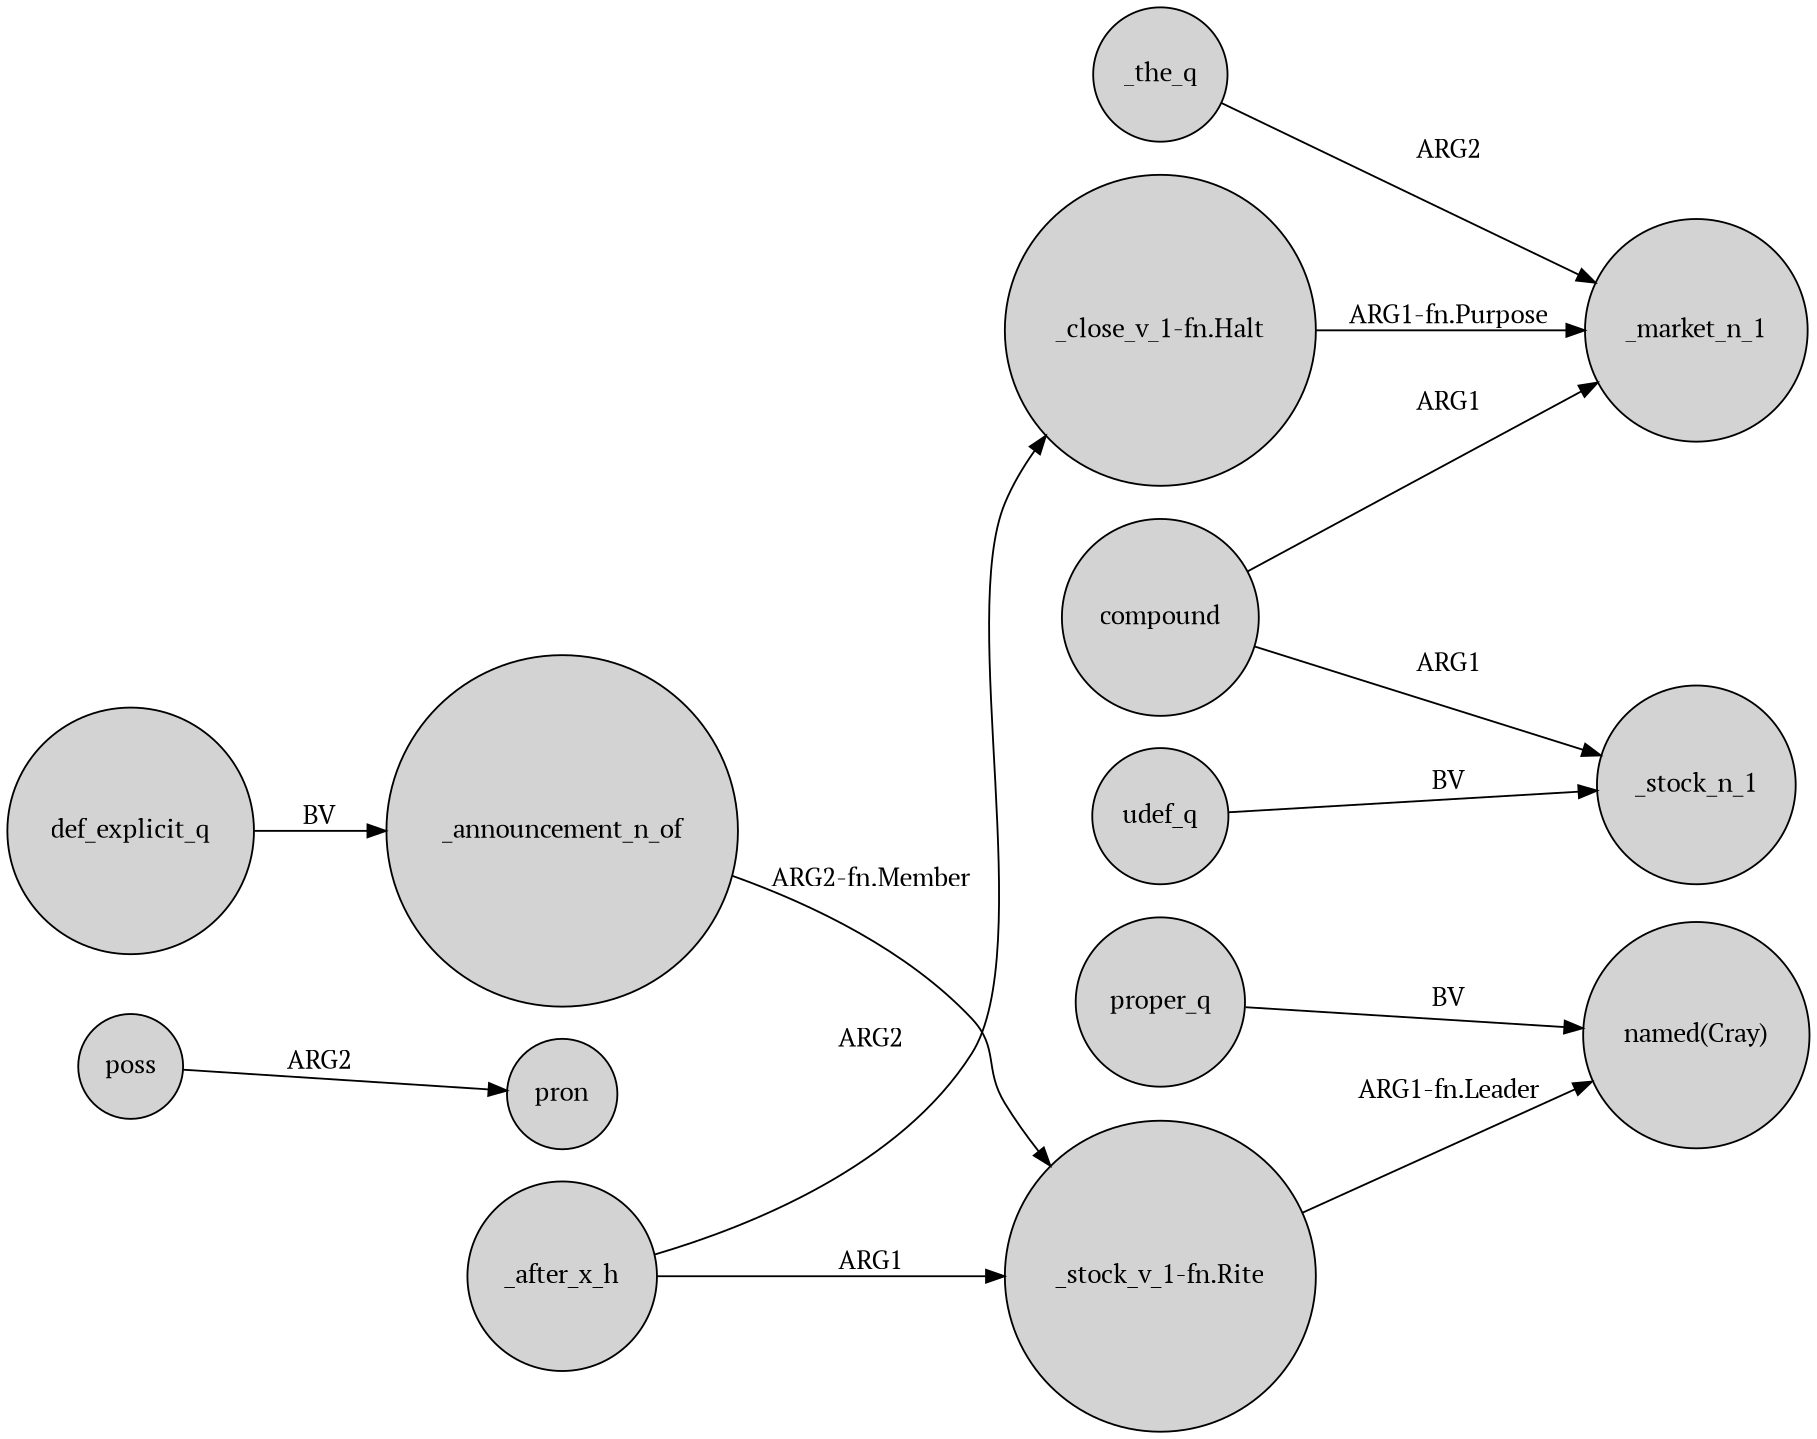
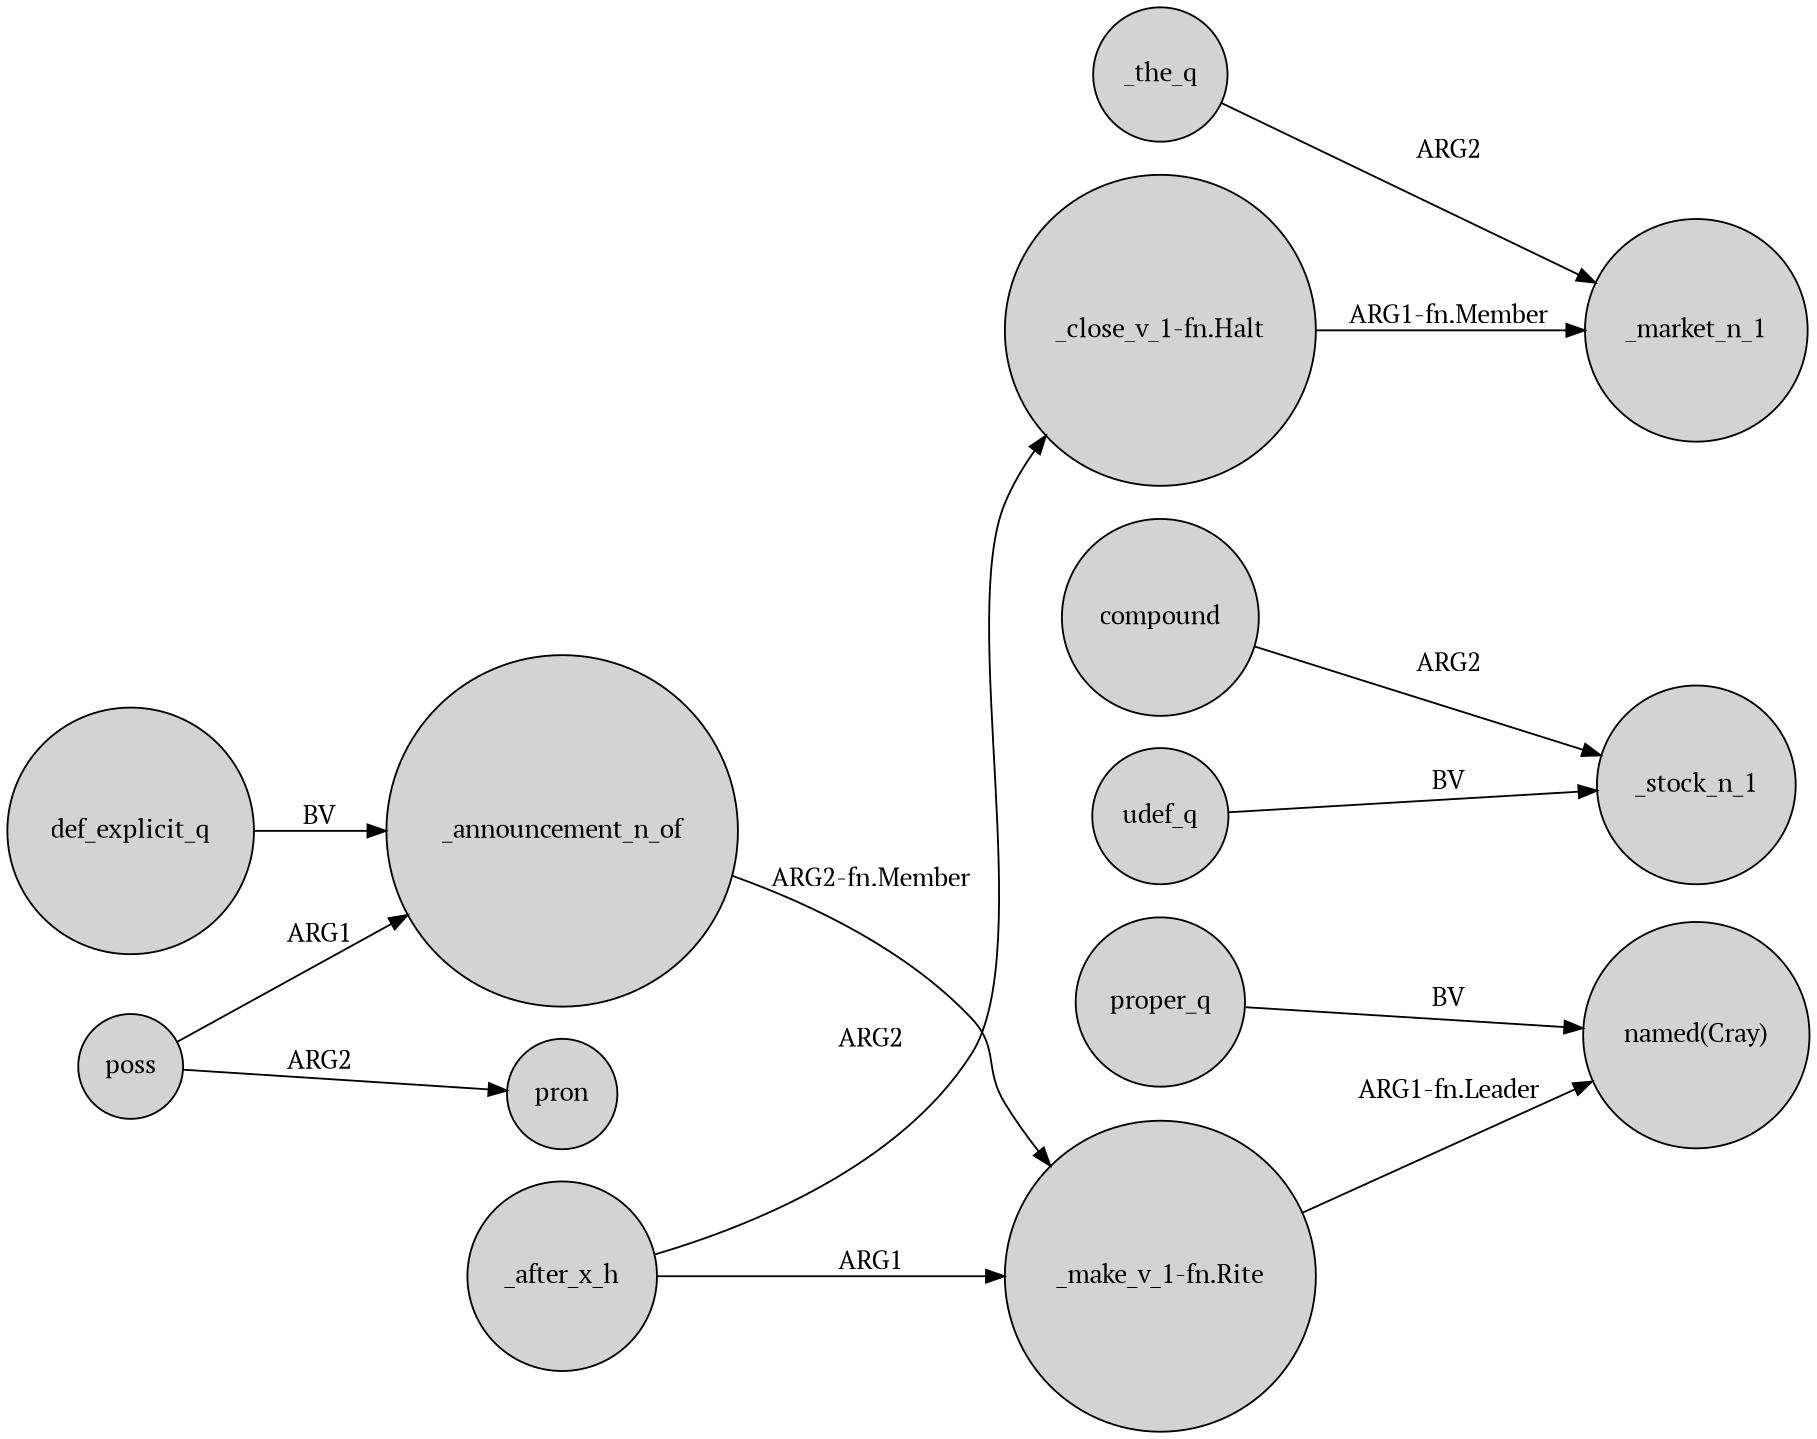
(1449, 317) -> (1449, 317)
(1414, 481) -> none
(1449, 664) -> (1449, 664)
none -> (284, 983)
(1160, 1276) -> (1160, 1276)
